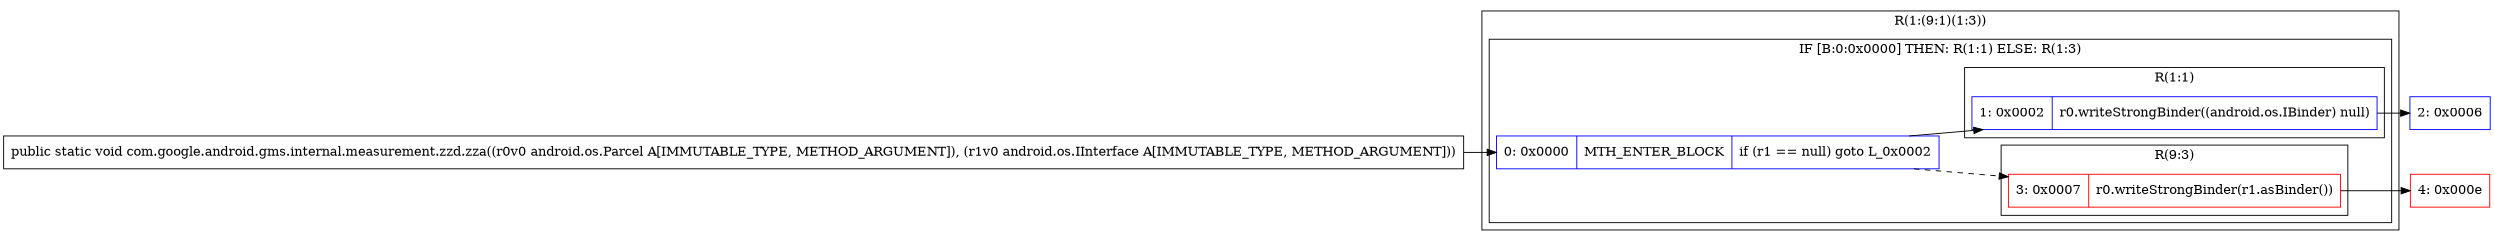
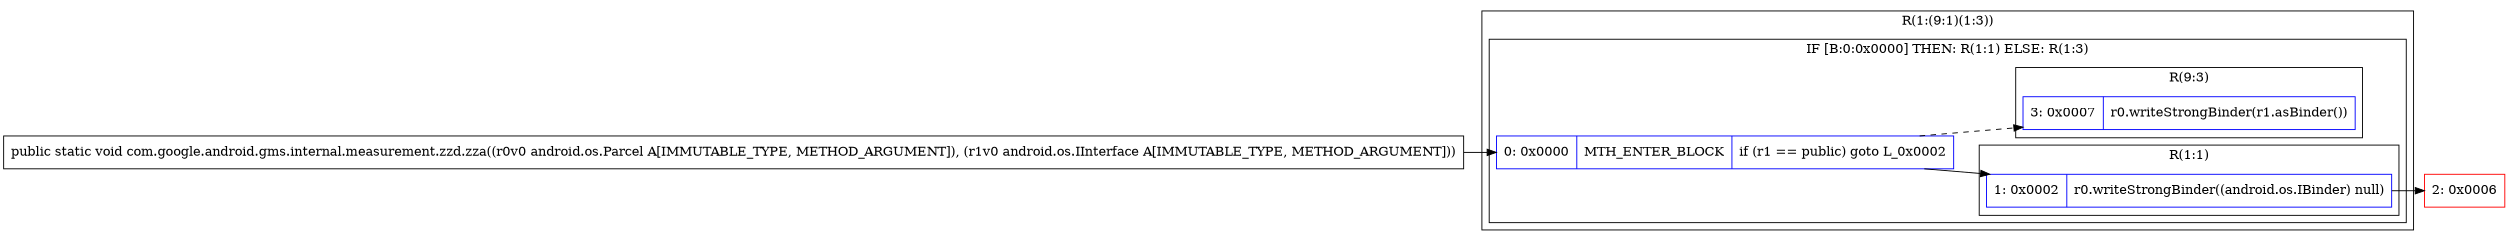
(2450, 113) -> (2465, 191)
(1835, 152) -> (1843, 152)
(2174, 191) -> (2189, 113)
(2450, 191) -> none
